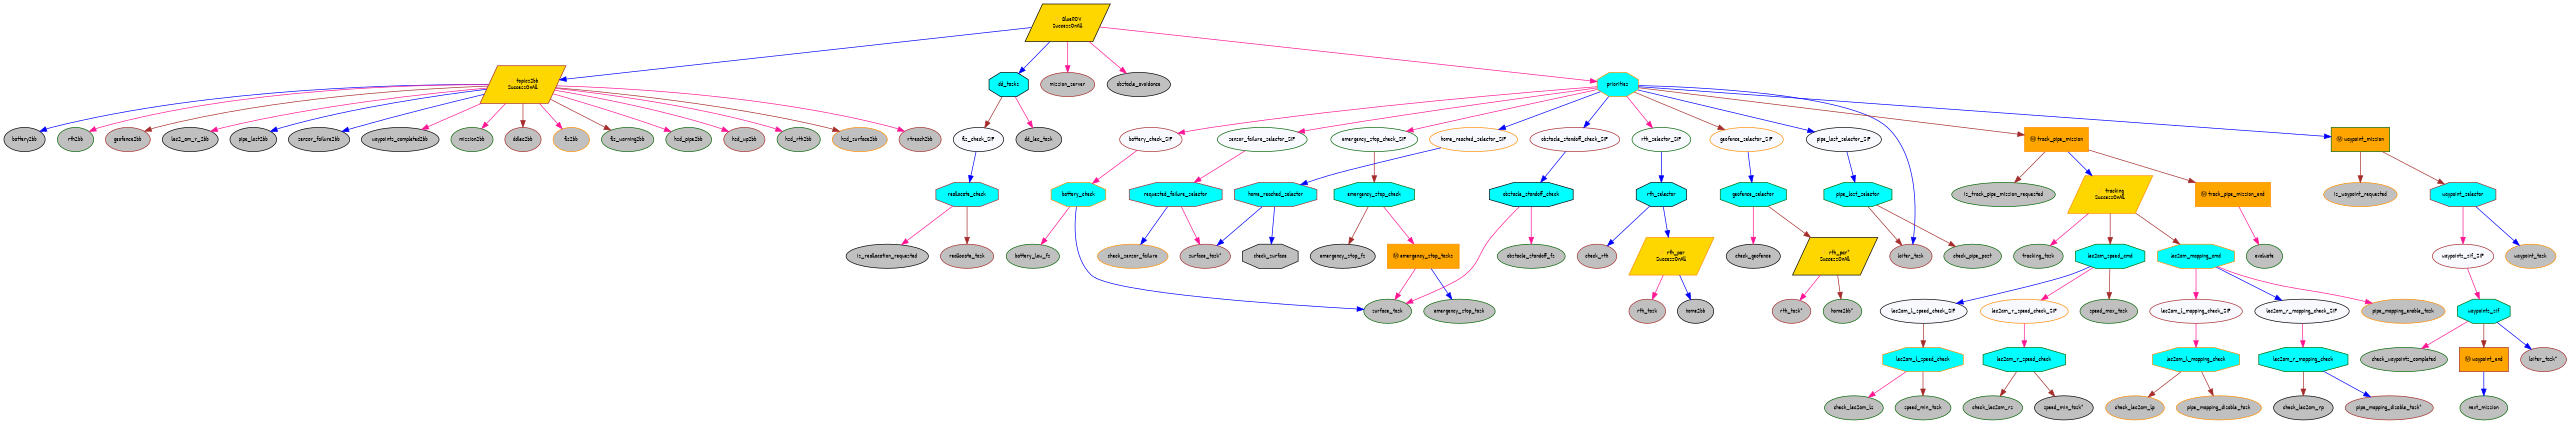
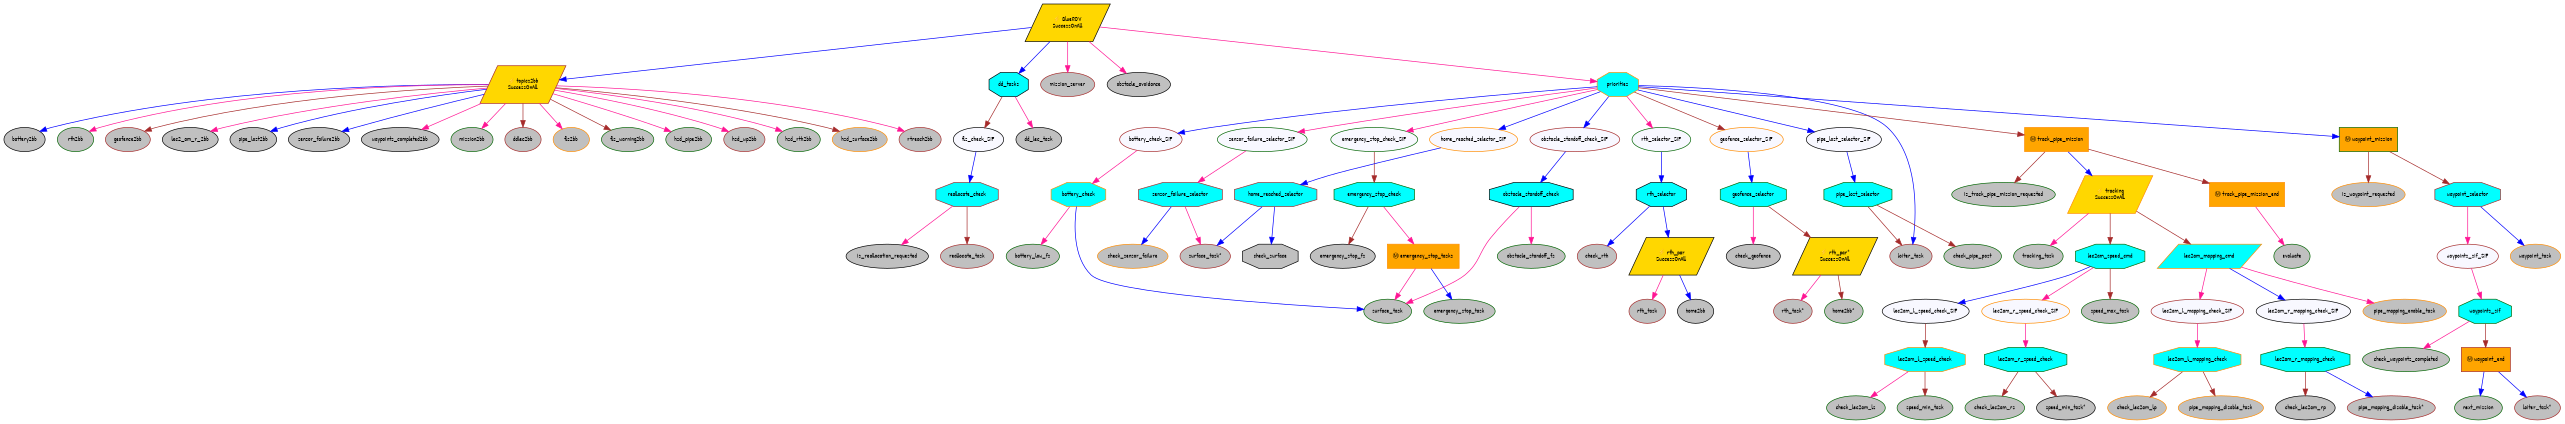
(1390, 105) -> (1390, 105)
(1176, 195) -> (1180, 195)
(1671, 256) -> (1671, 256)
(2196, 256) -> (2209, 256)
(2511, 334) -> (2510, 382)
